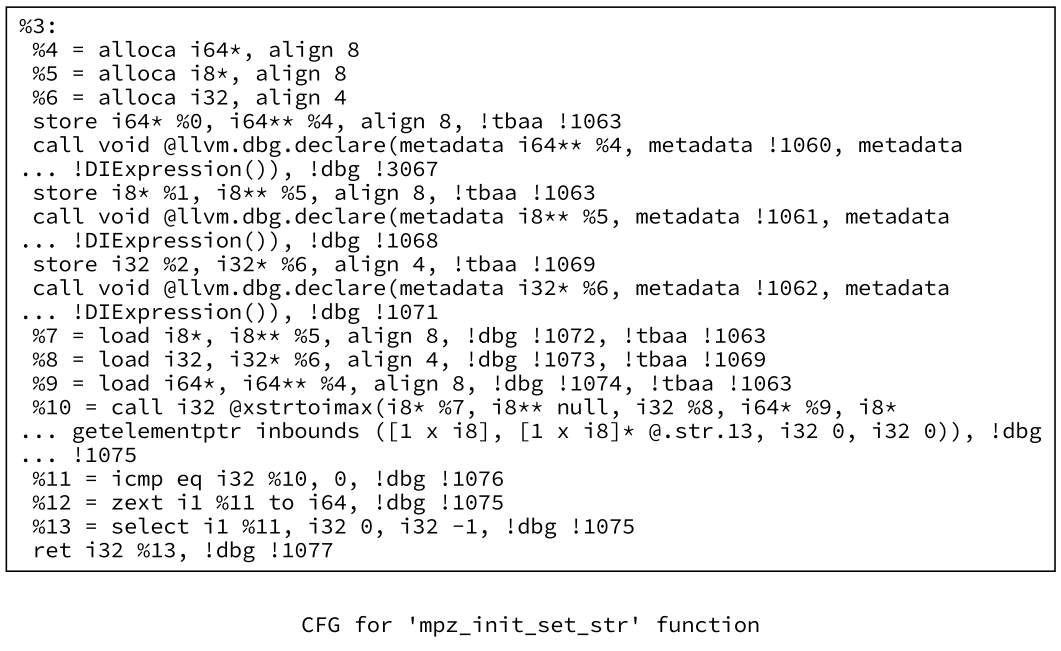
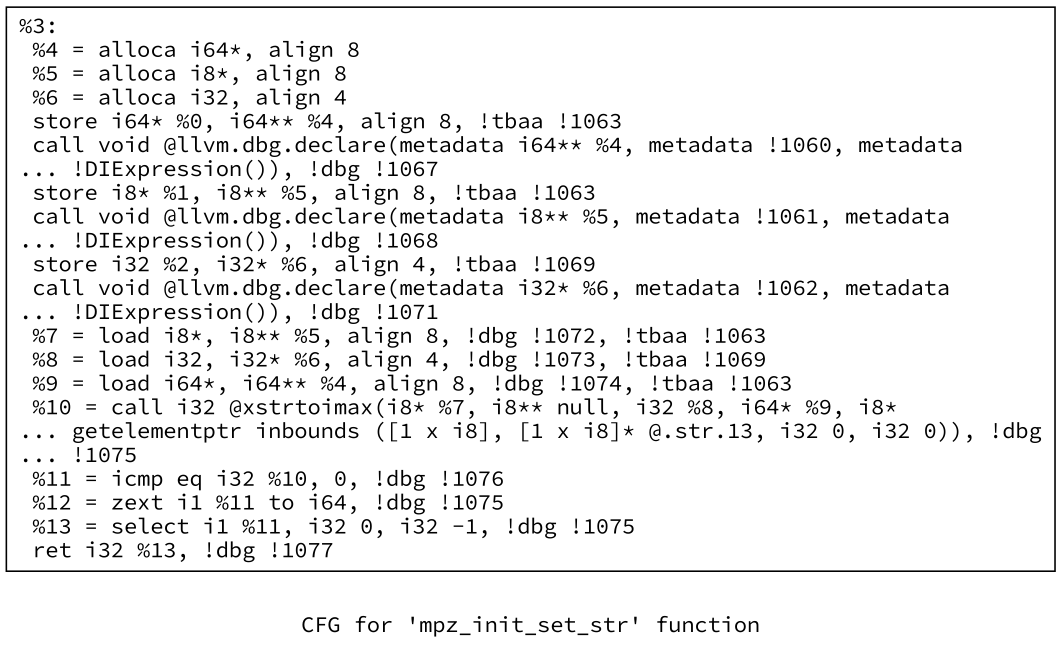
(230, 169) -> (230, 169)
